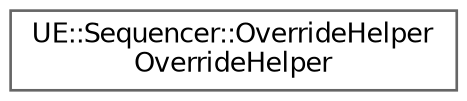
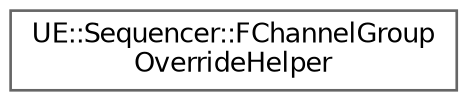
(234, 50) -> (234, 50)
